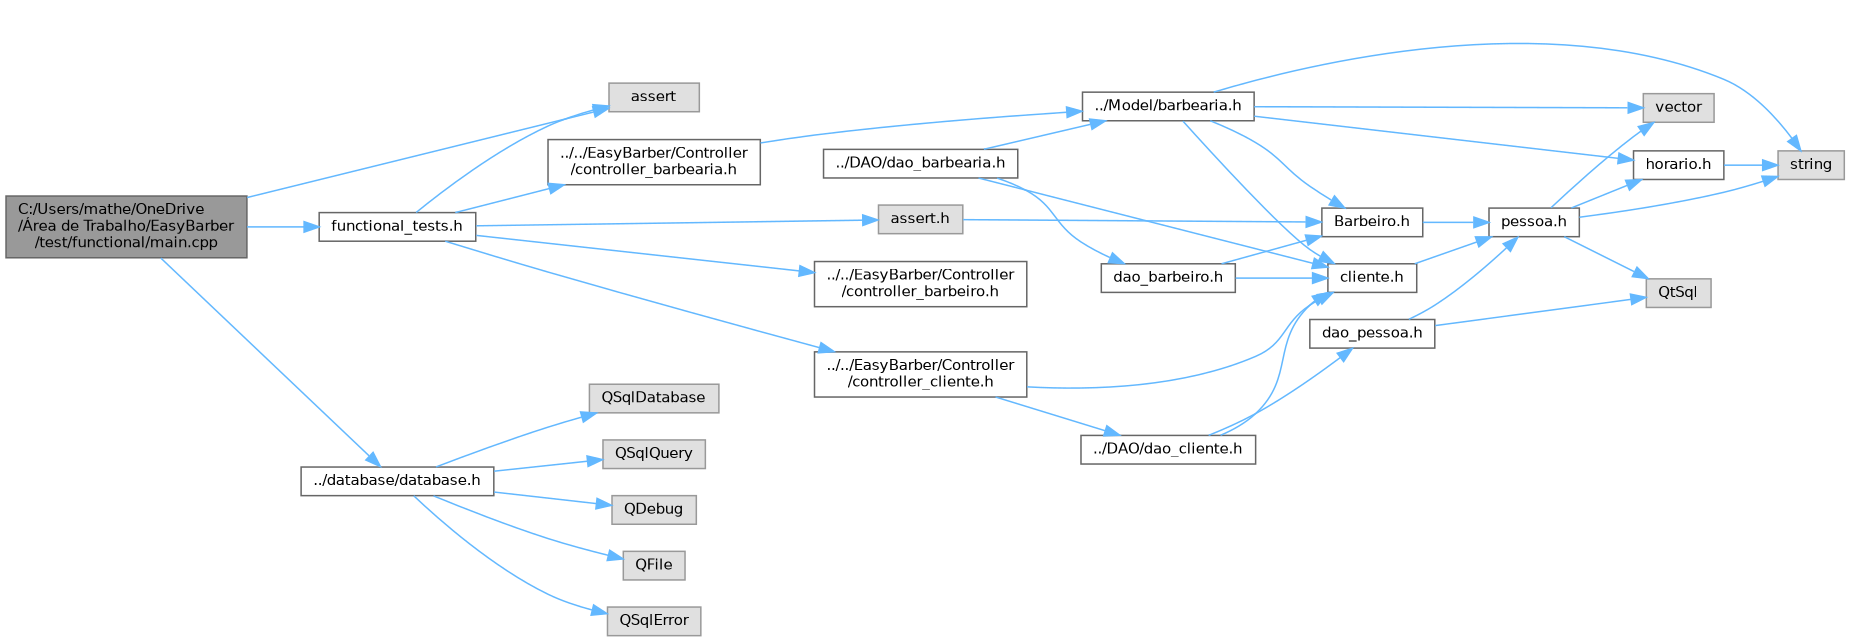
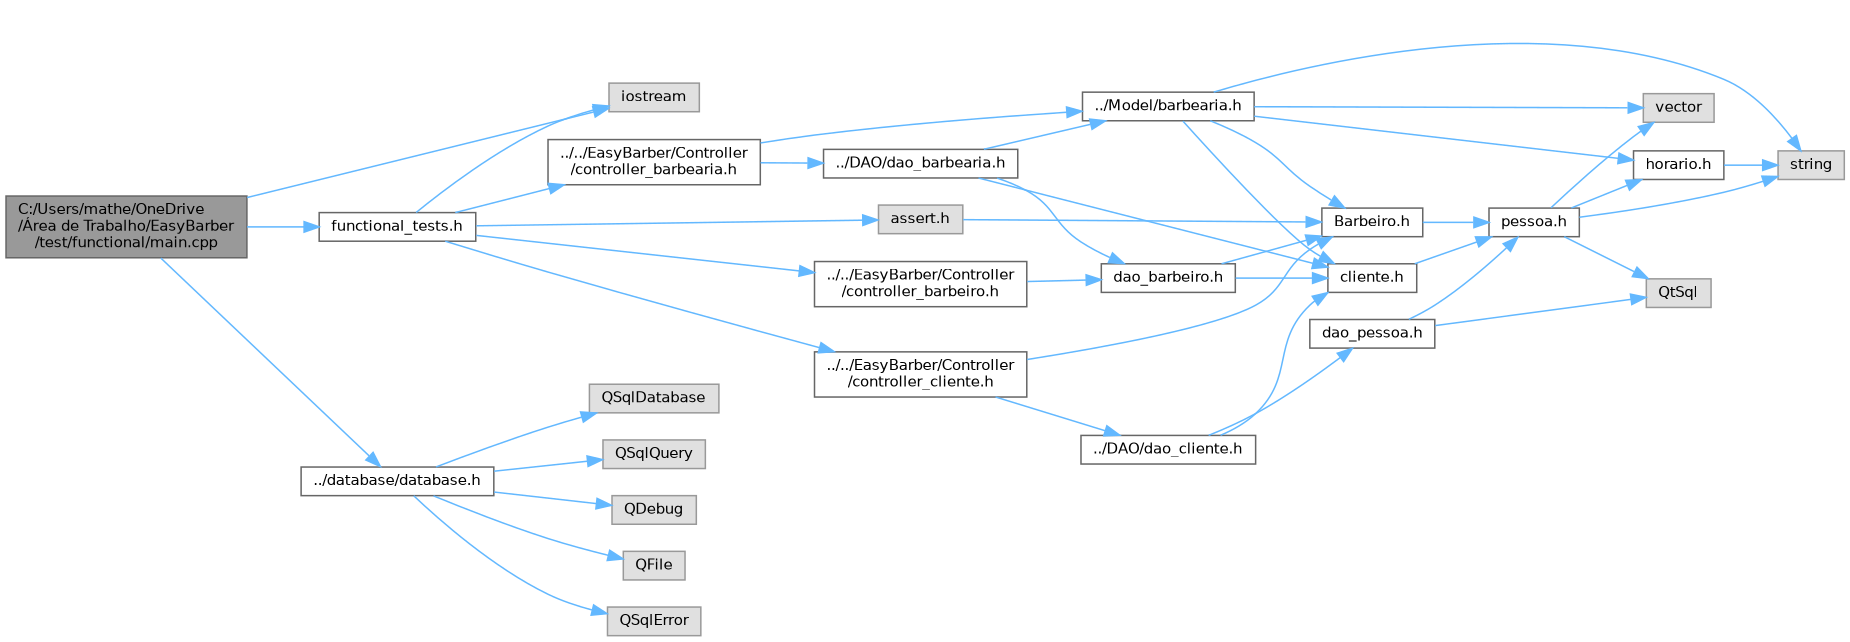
(654, 97) -> (654, 97)
none -> (784, 163)
none -> (1057, 281)
(1186, 377) -> (1186, 329)
